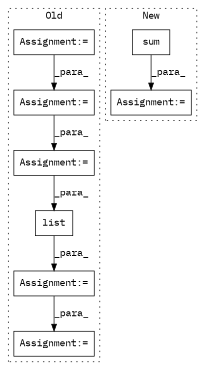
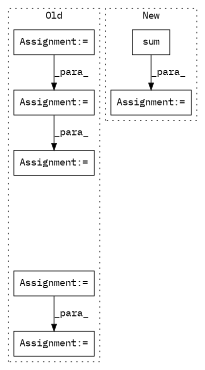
(54, 223) -> none
